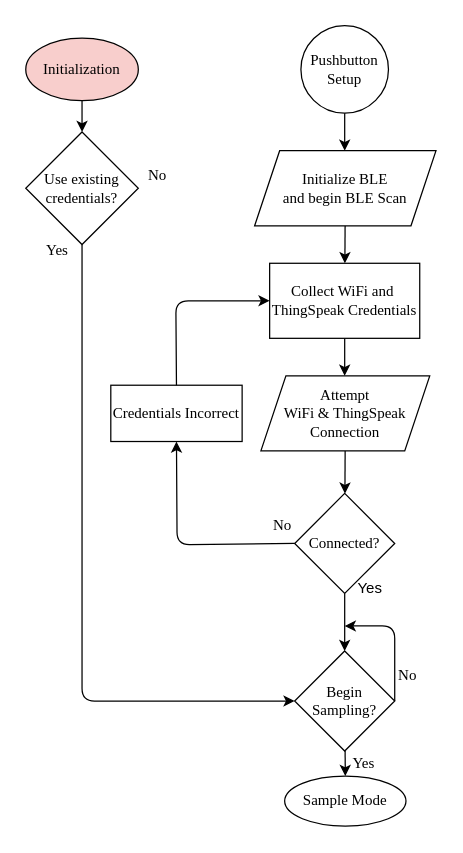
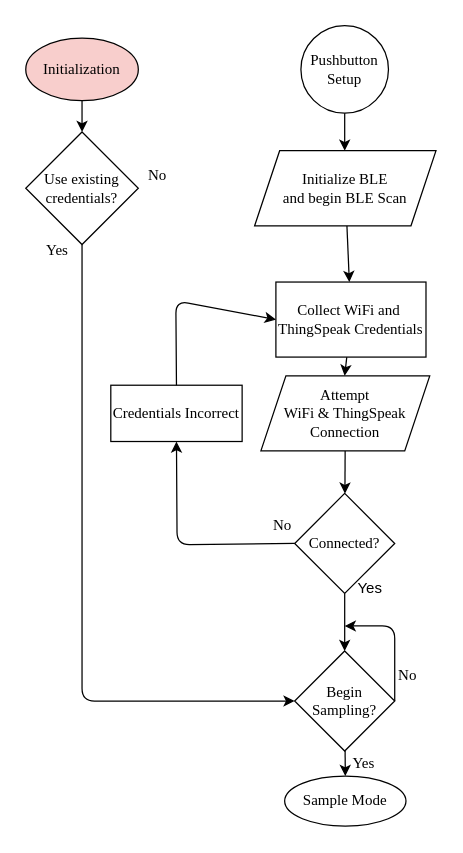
(344, 301) -> (351, 319)
